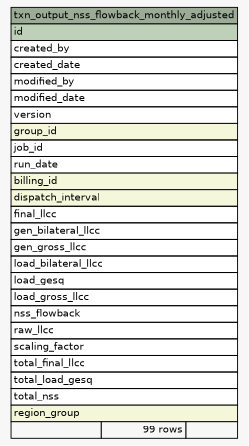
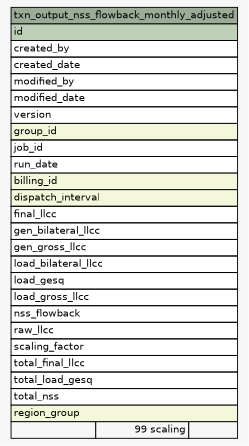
(163, 430) -> (160, 430)
